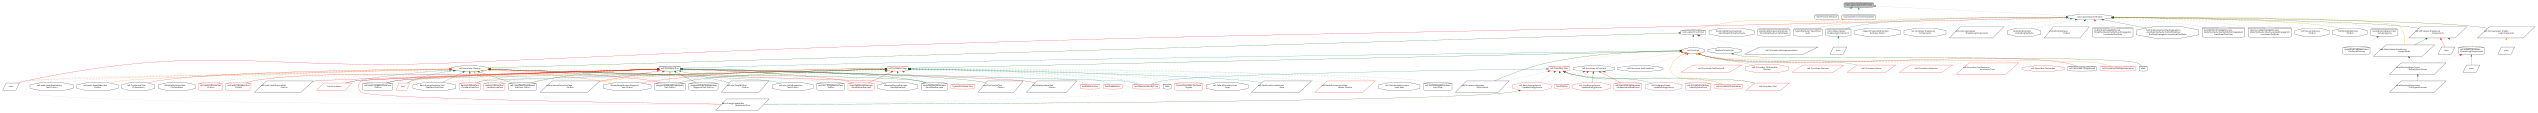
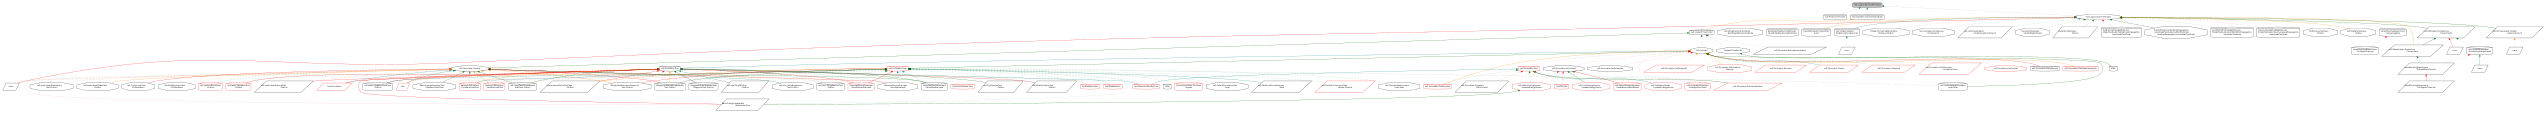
(1585, 56) -> (1978, 58)
(1768, 87) -> (1748, 87)
